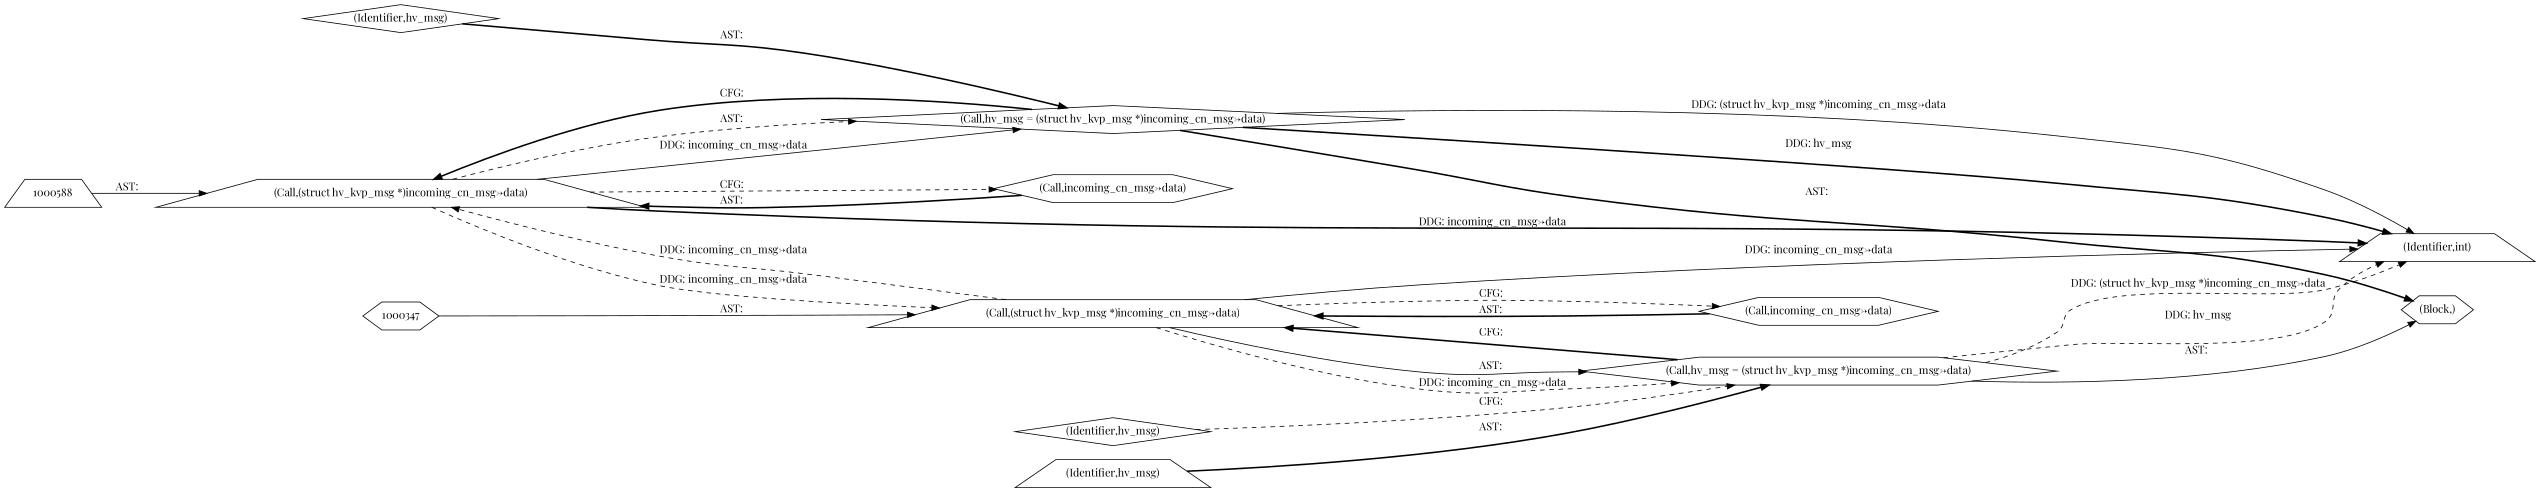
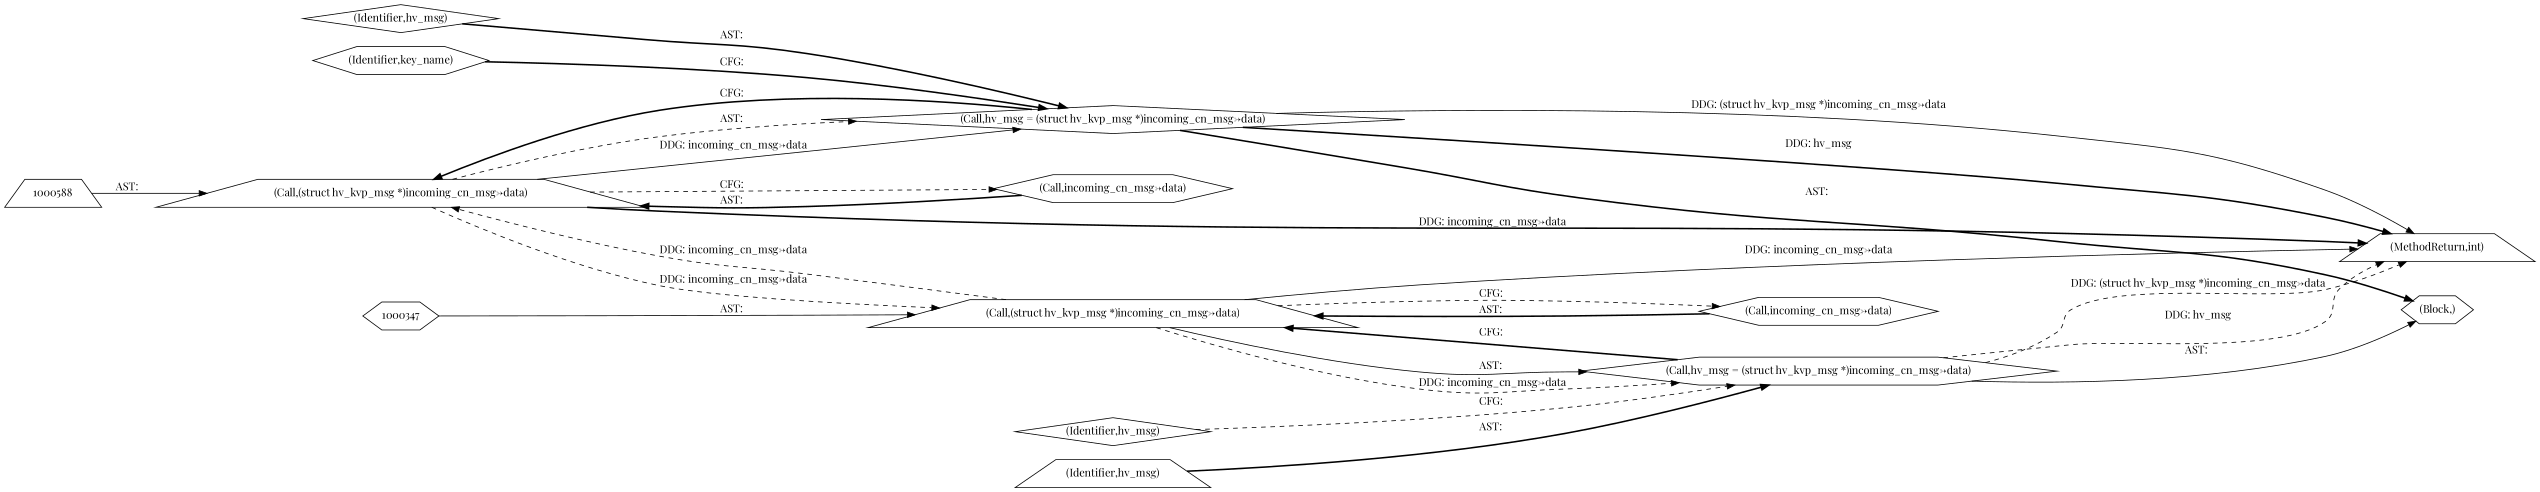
none -> (401, 61)
(2437, 248) -> (2437, 248)
